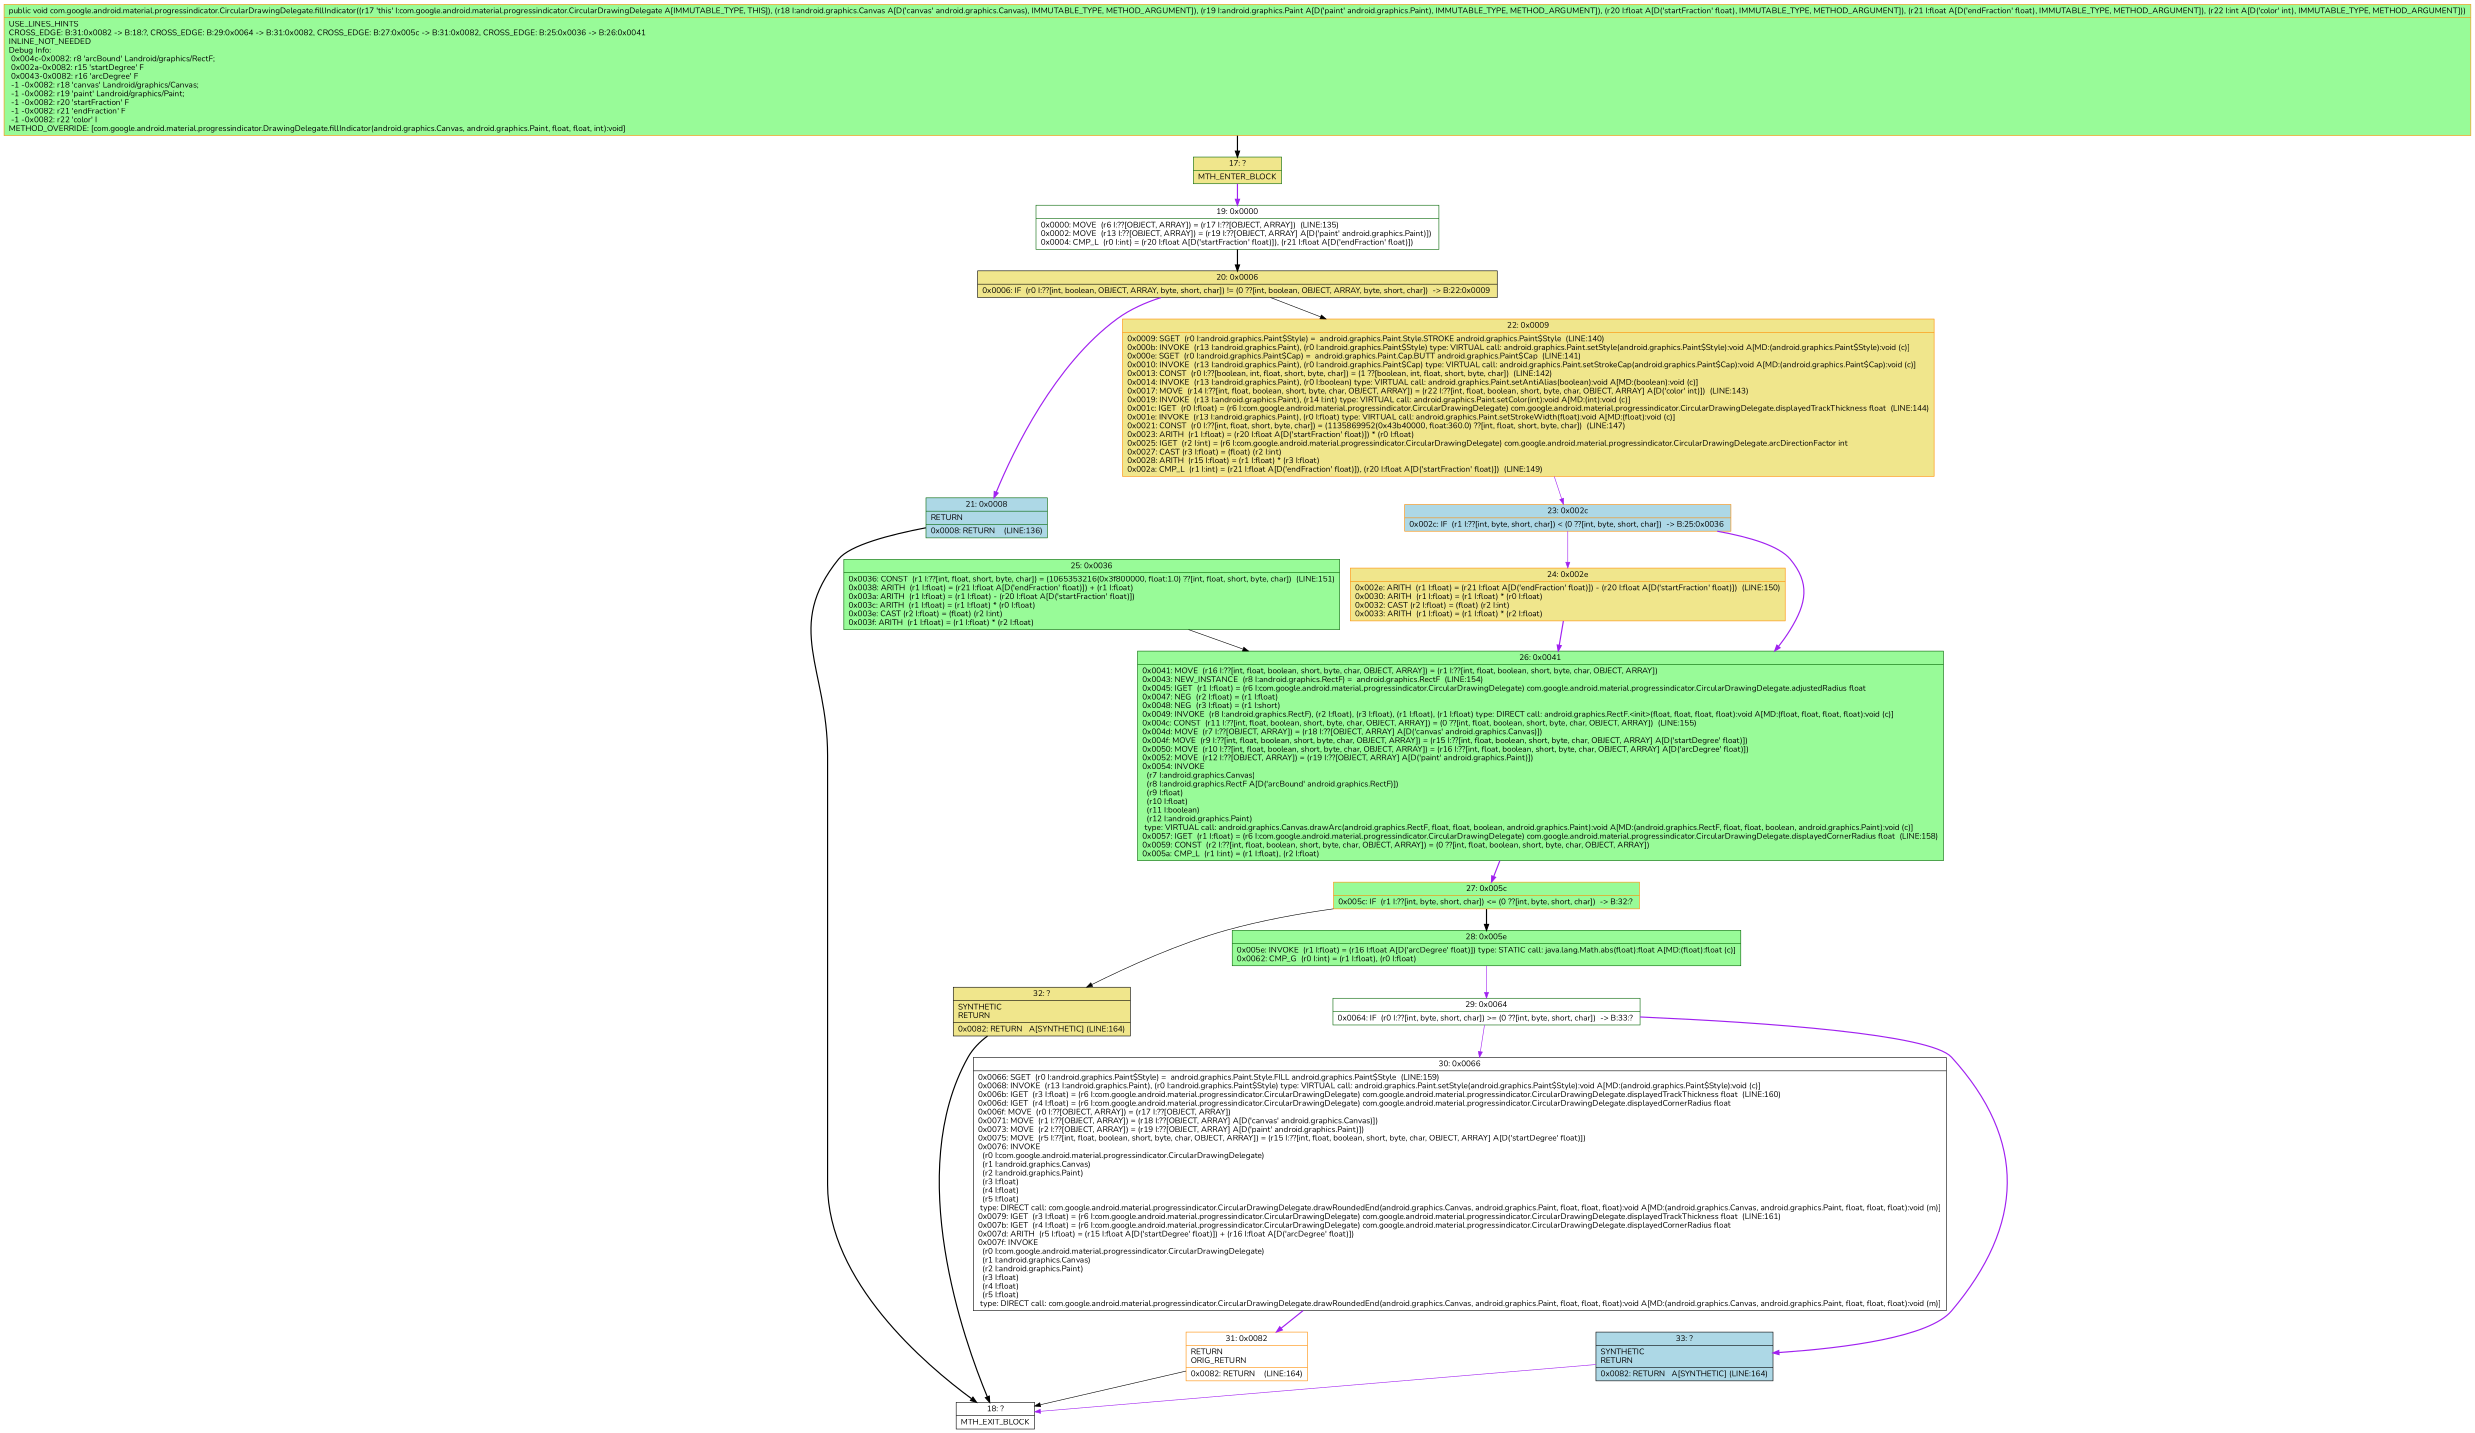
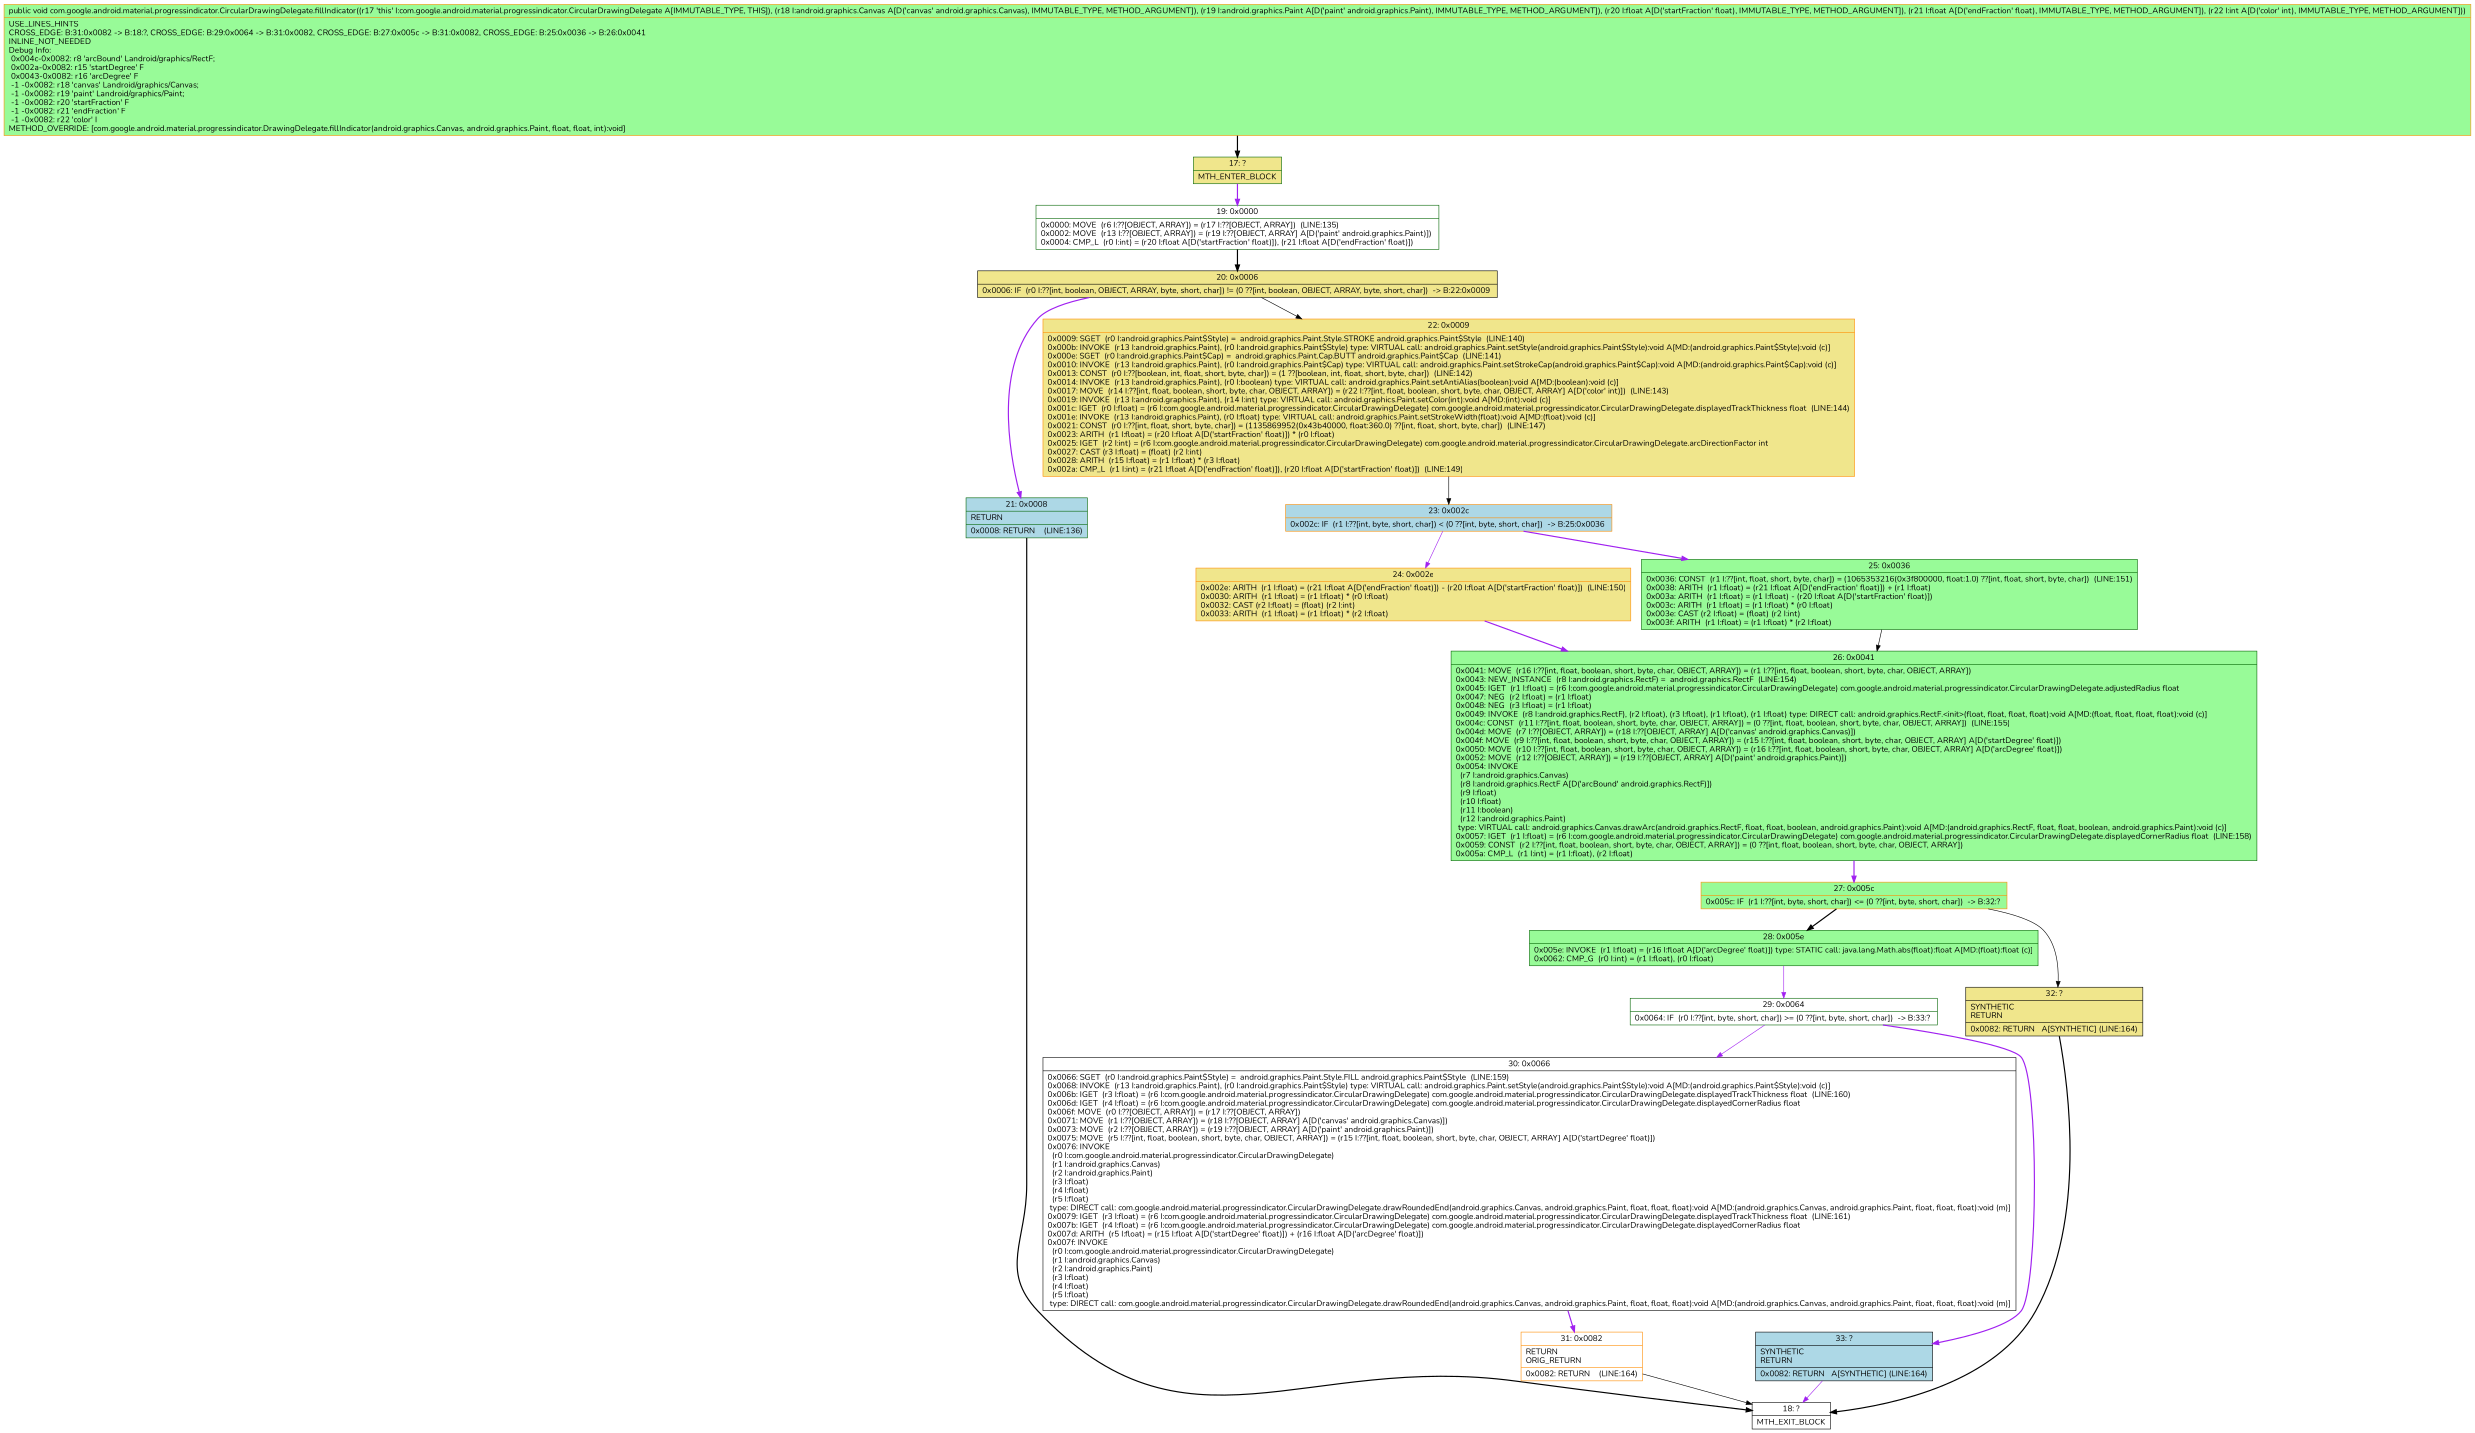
(1558, 488) -> (1449, 487)
(1796, 566) -> (1603, 545)
(1212, 706) -> (1525, 706)
